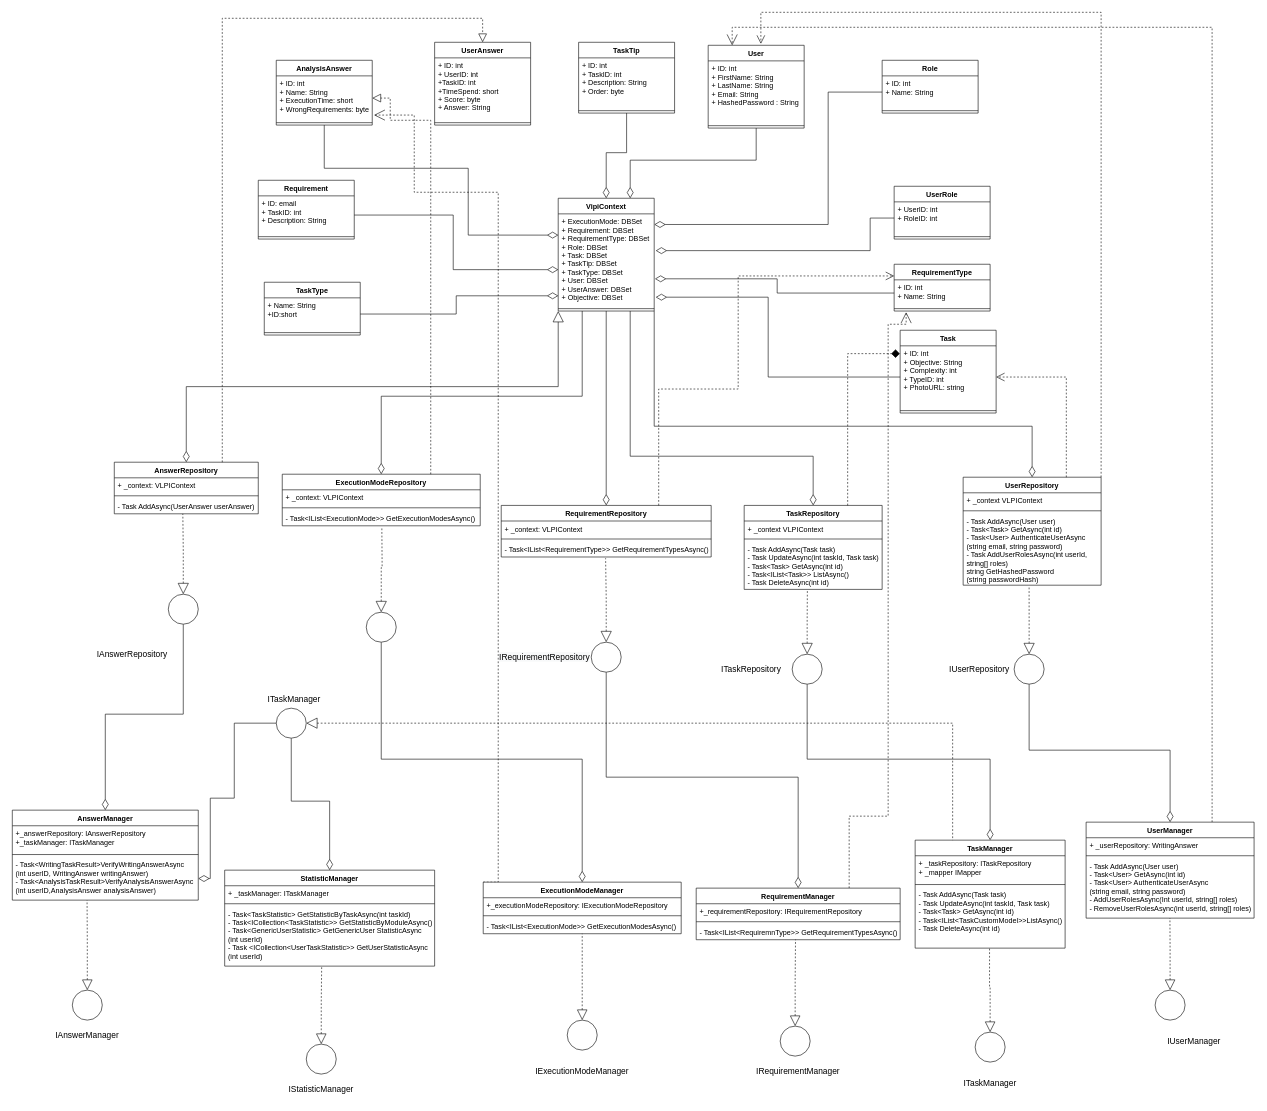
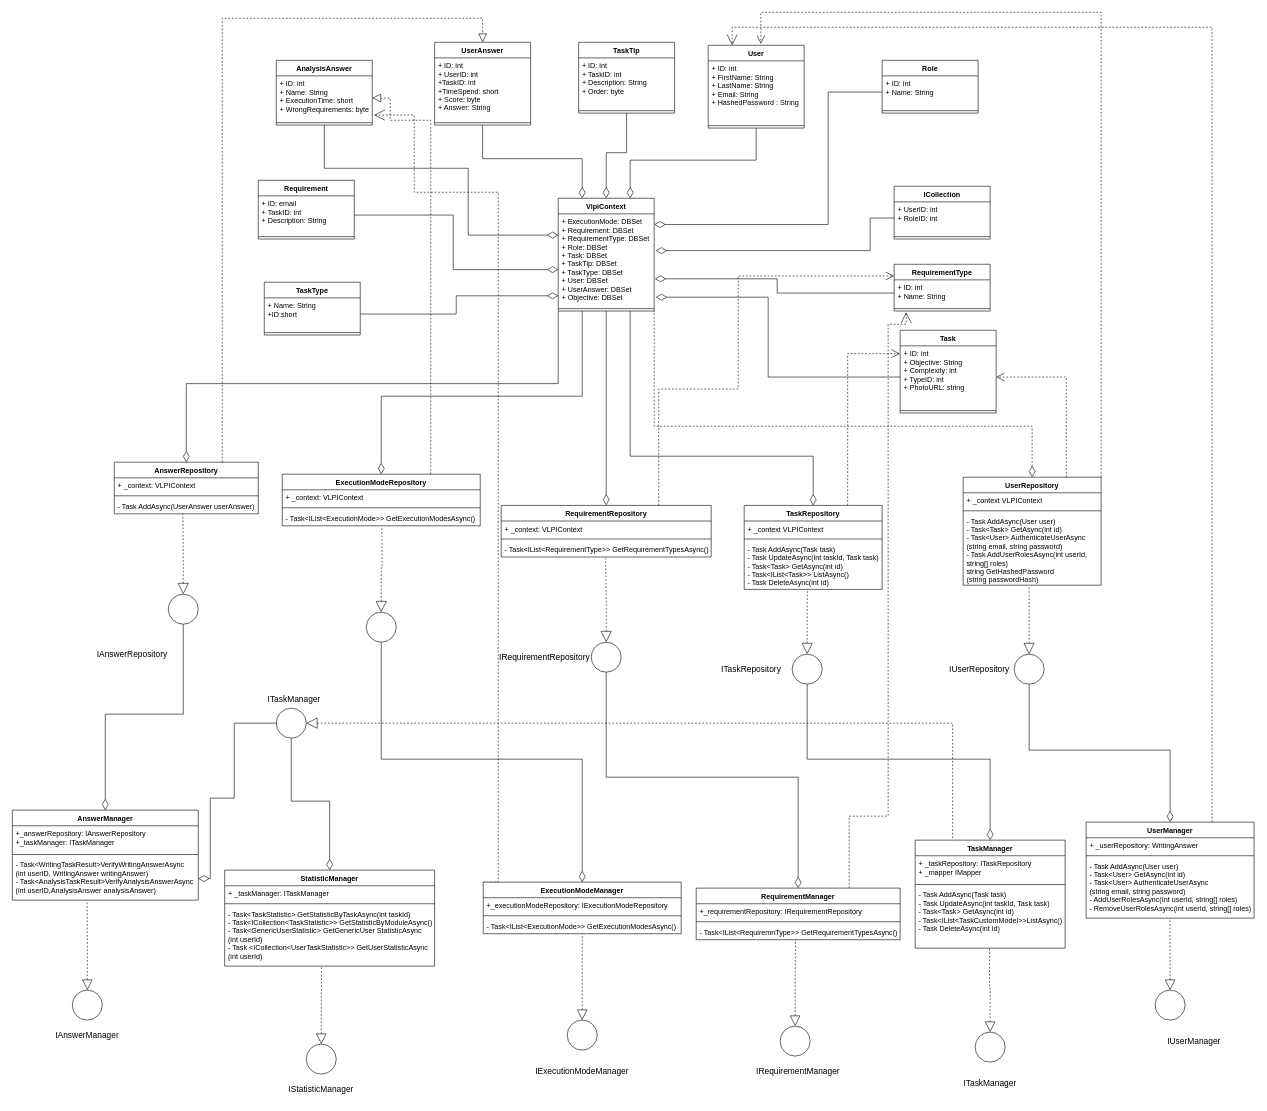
none -> (530, 159)
(942, 194) -> (942, 194)
(558, 323) -> (558, 318)
(891, 354) -> (894, 354)
(806, 426) -> (806, 426)
